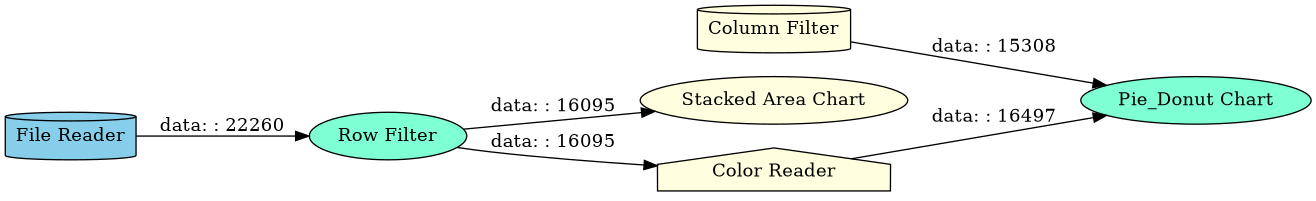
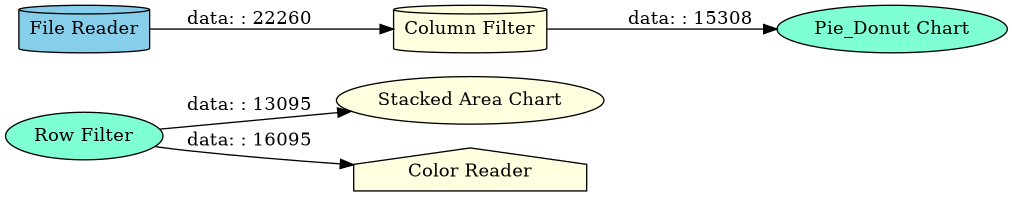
(554, 106) -> (250, 105)
(216, 136) -> (265, 29)
(972, 138) -> none
